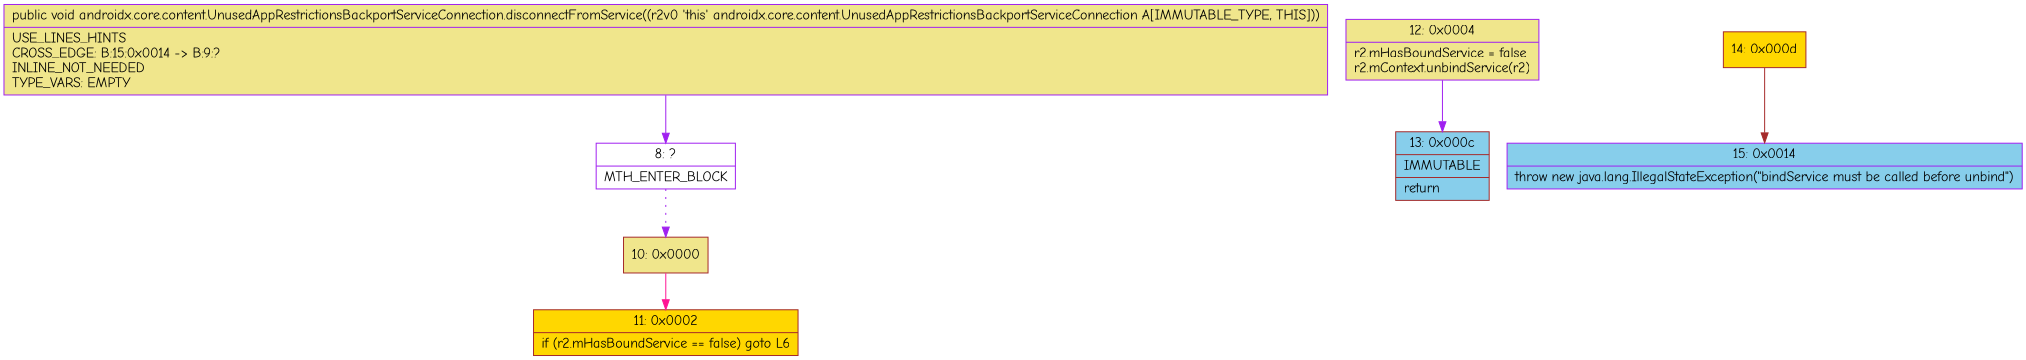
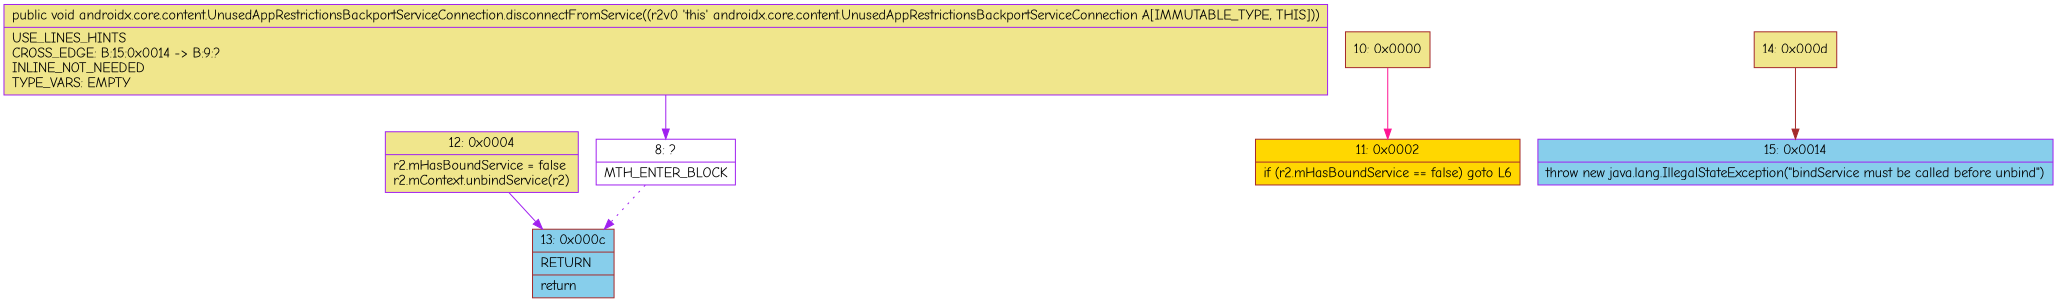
(1765, 50) -> (1795, 50)
(1442, 166) -> (566, 263)
(666, 208) -> (628, 203)
